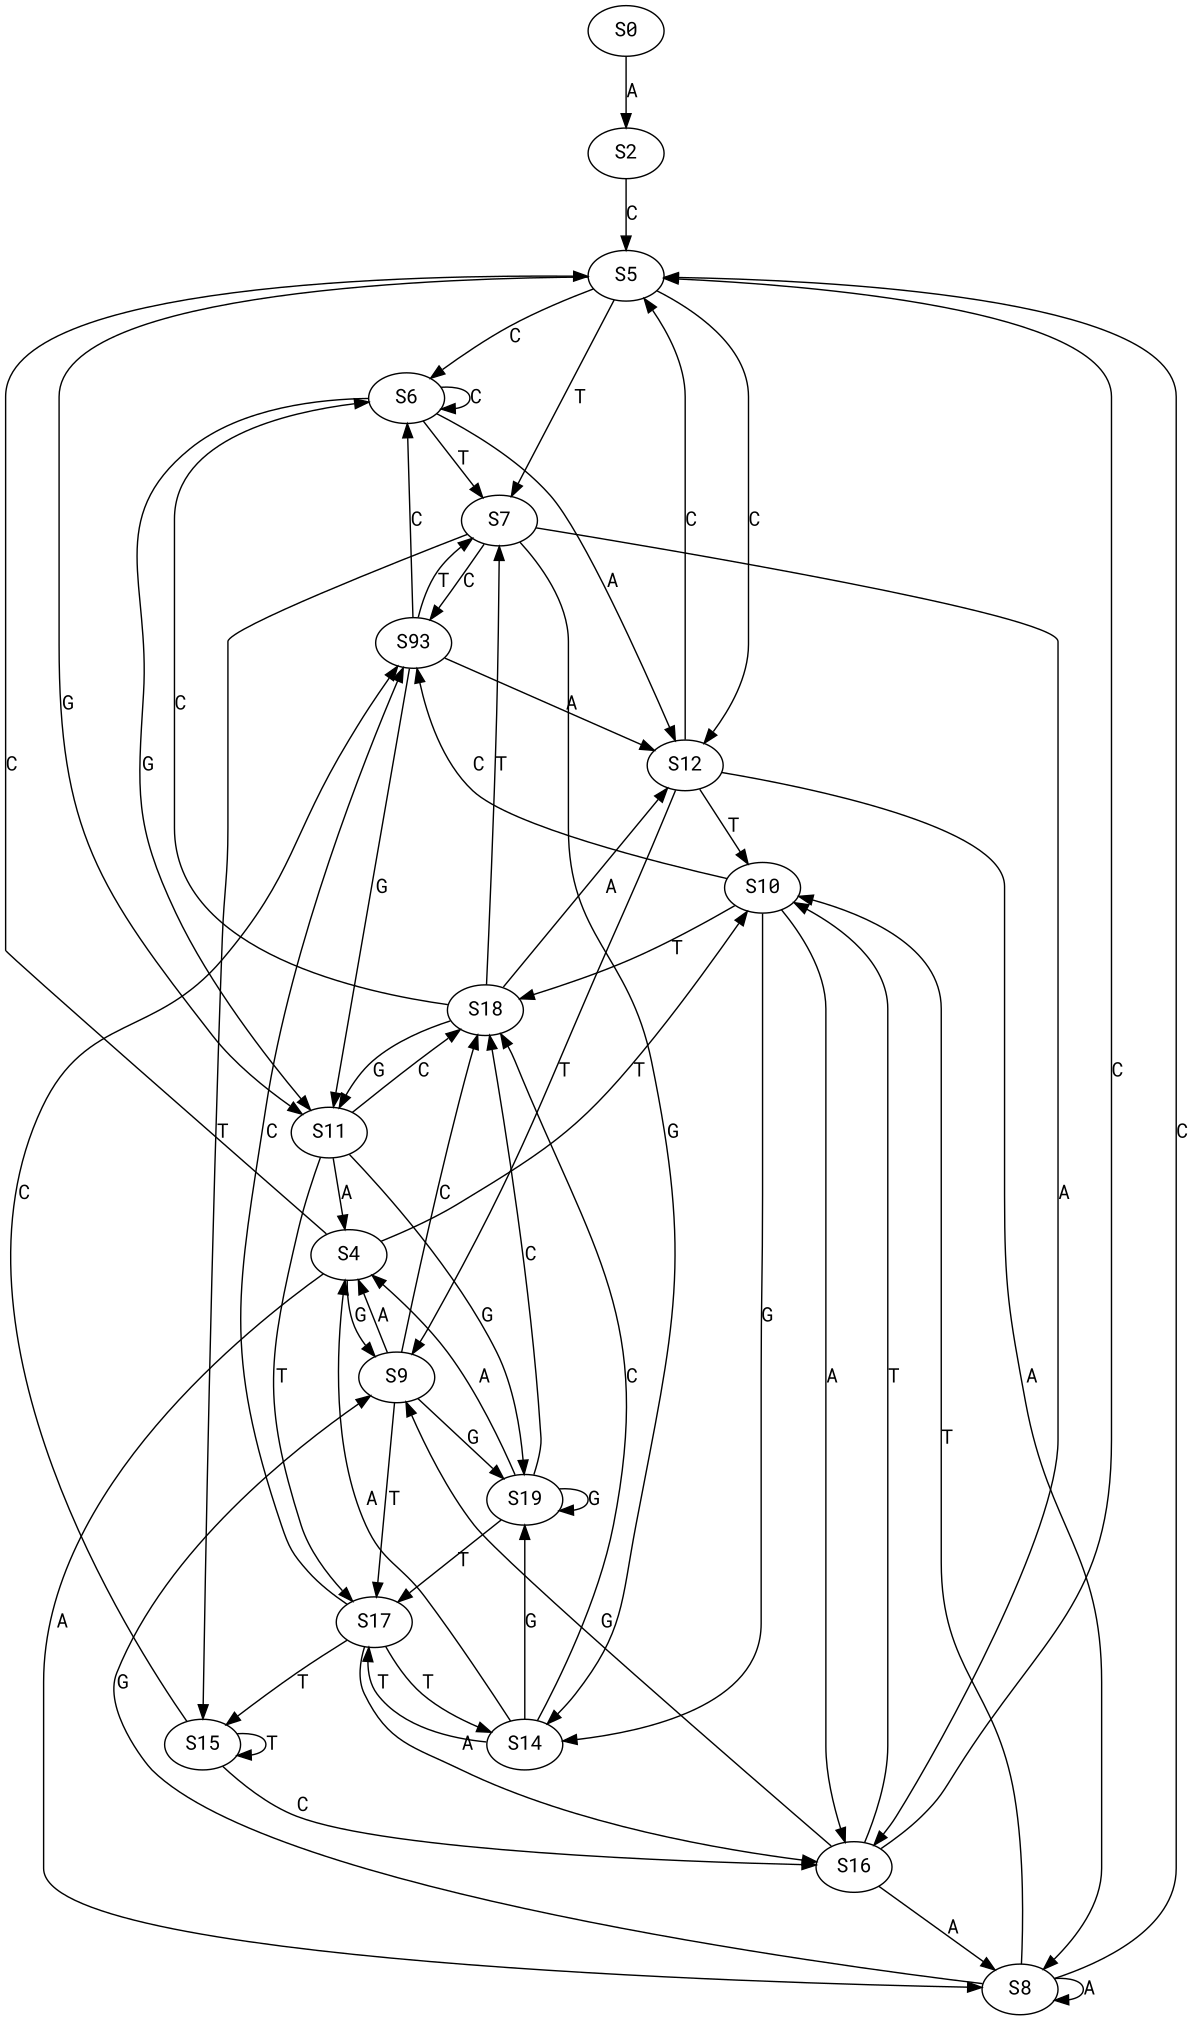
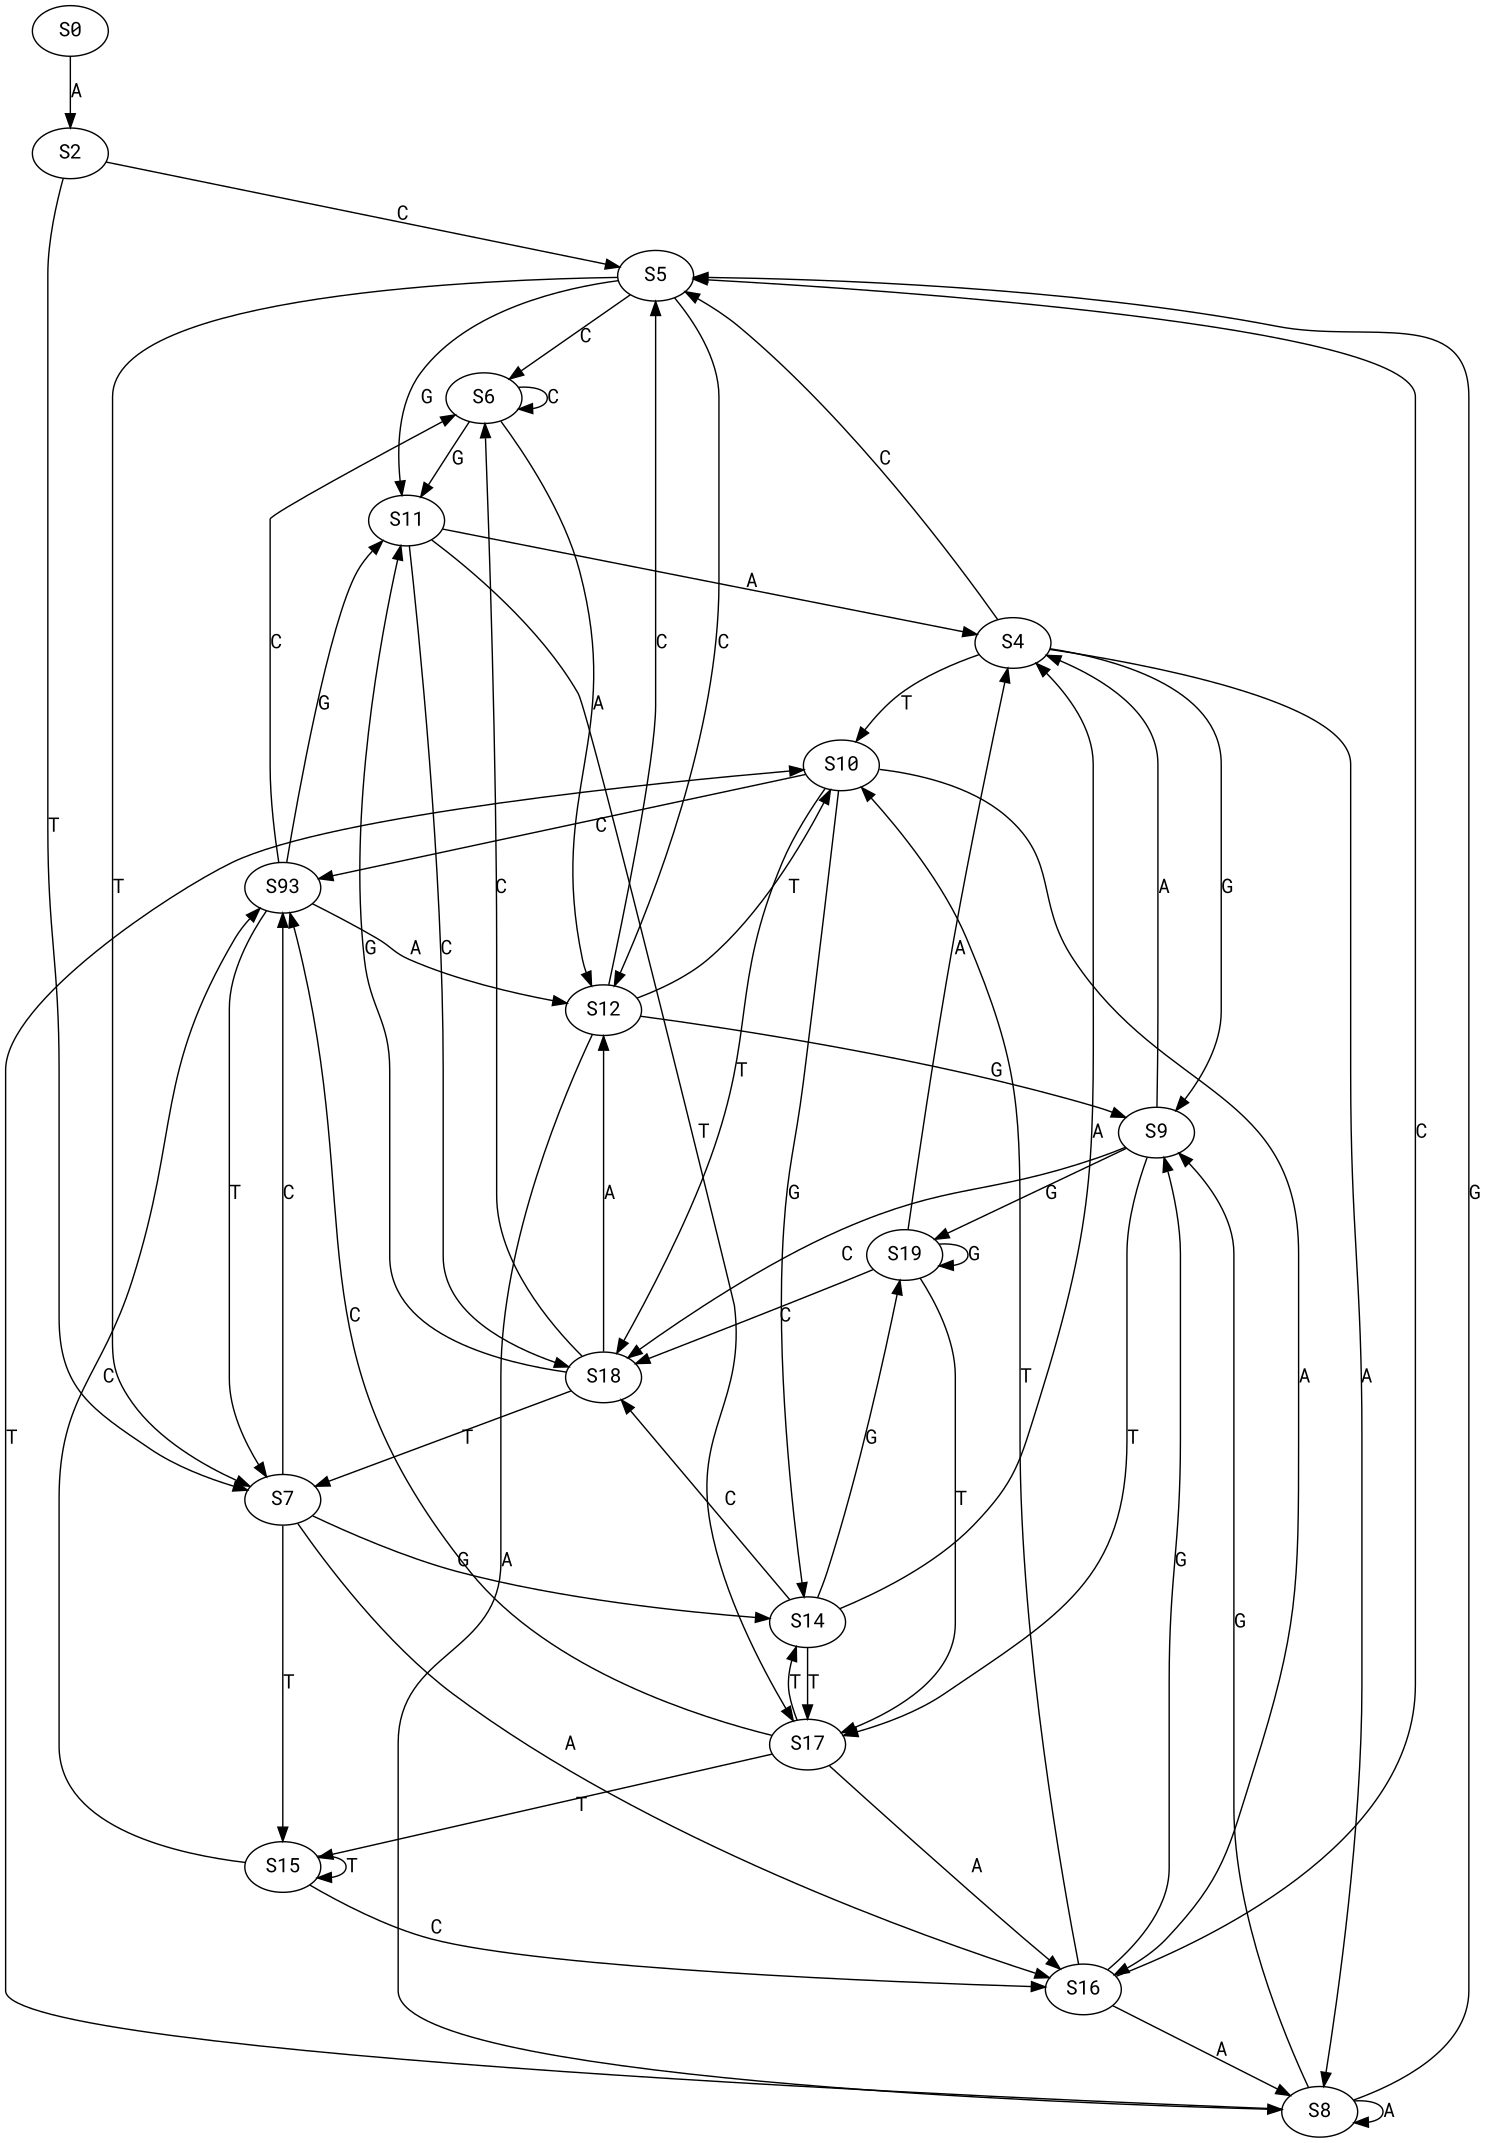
(448, 454) -> (49, 878)
(565, 1071) -> (997, 1071)
(1183, 1133) -> (1475, 1194)
(462, 1294) -> none
